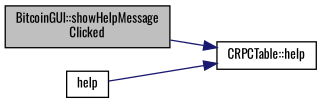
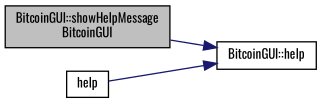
(88, 27) -> (88, 27)
(267, 56) -> (267, 56)
